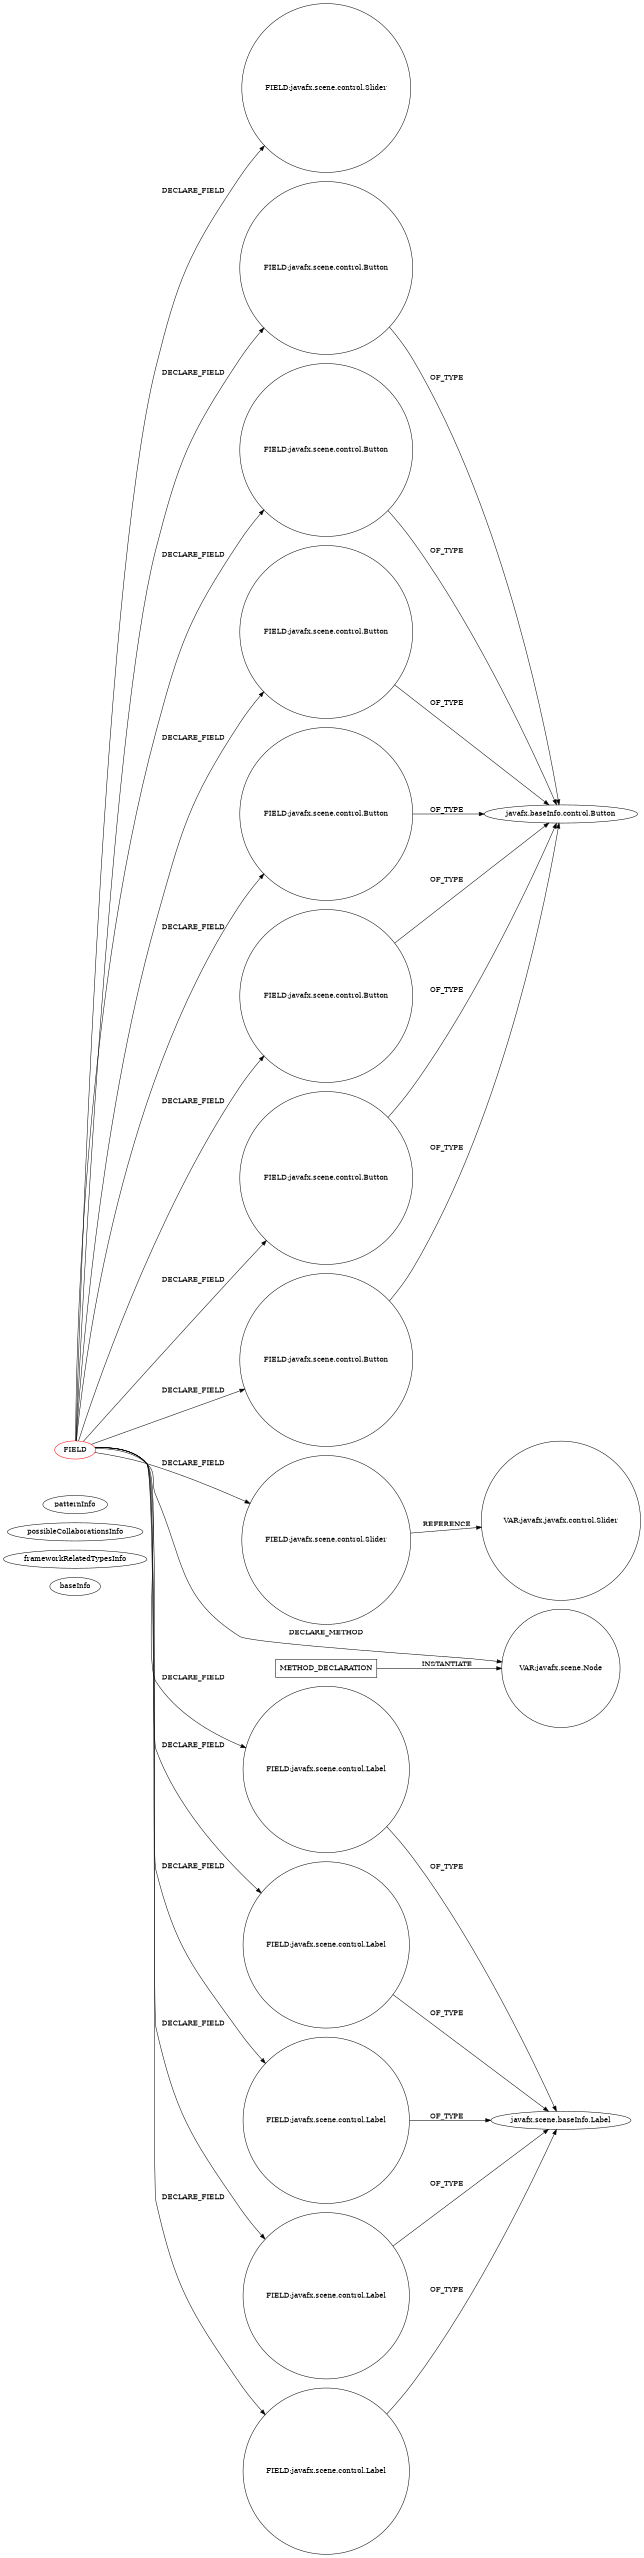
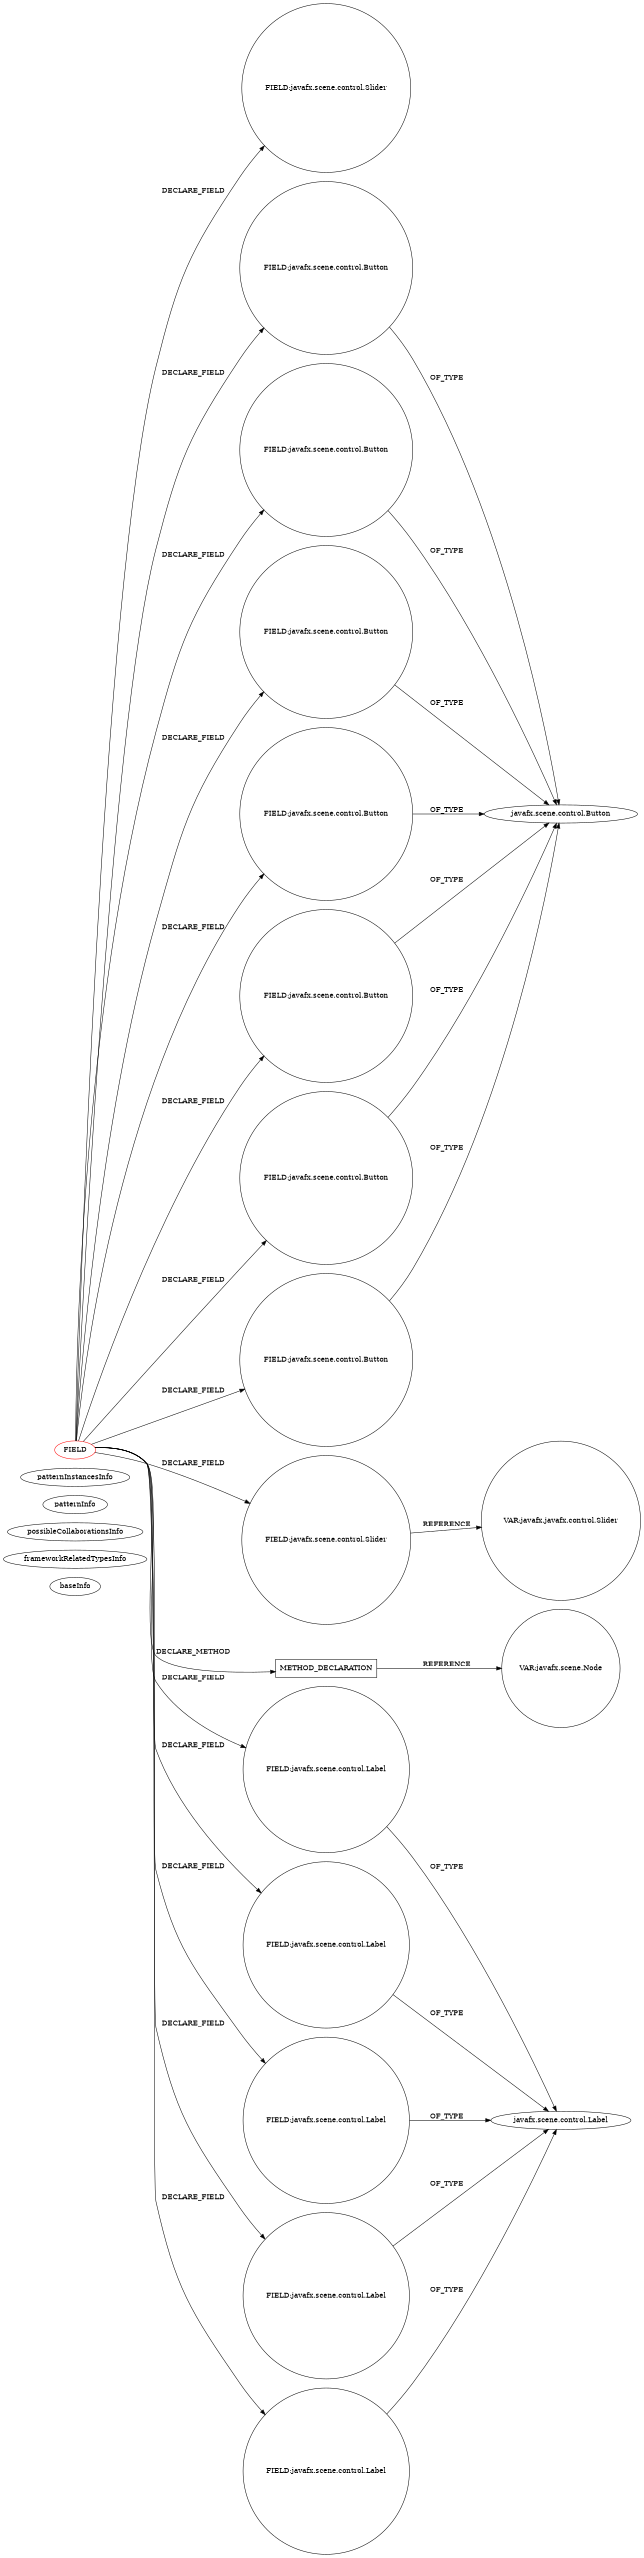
(561, 814) -> (561, 814)
none -> (75, 1477)
(240, 1637) -> (162, 1660)
(447, 1665) -> (447, 1665)
(561, 2120) -> (561, 2120)
